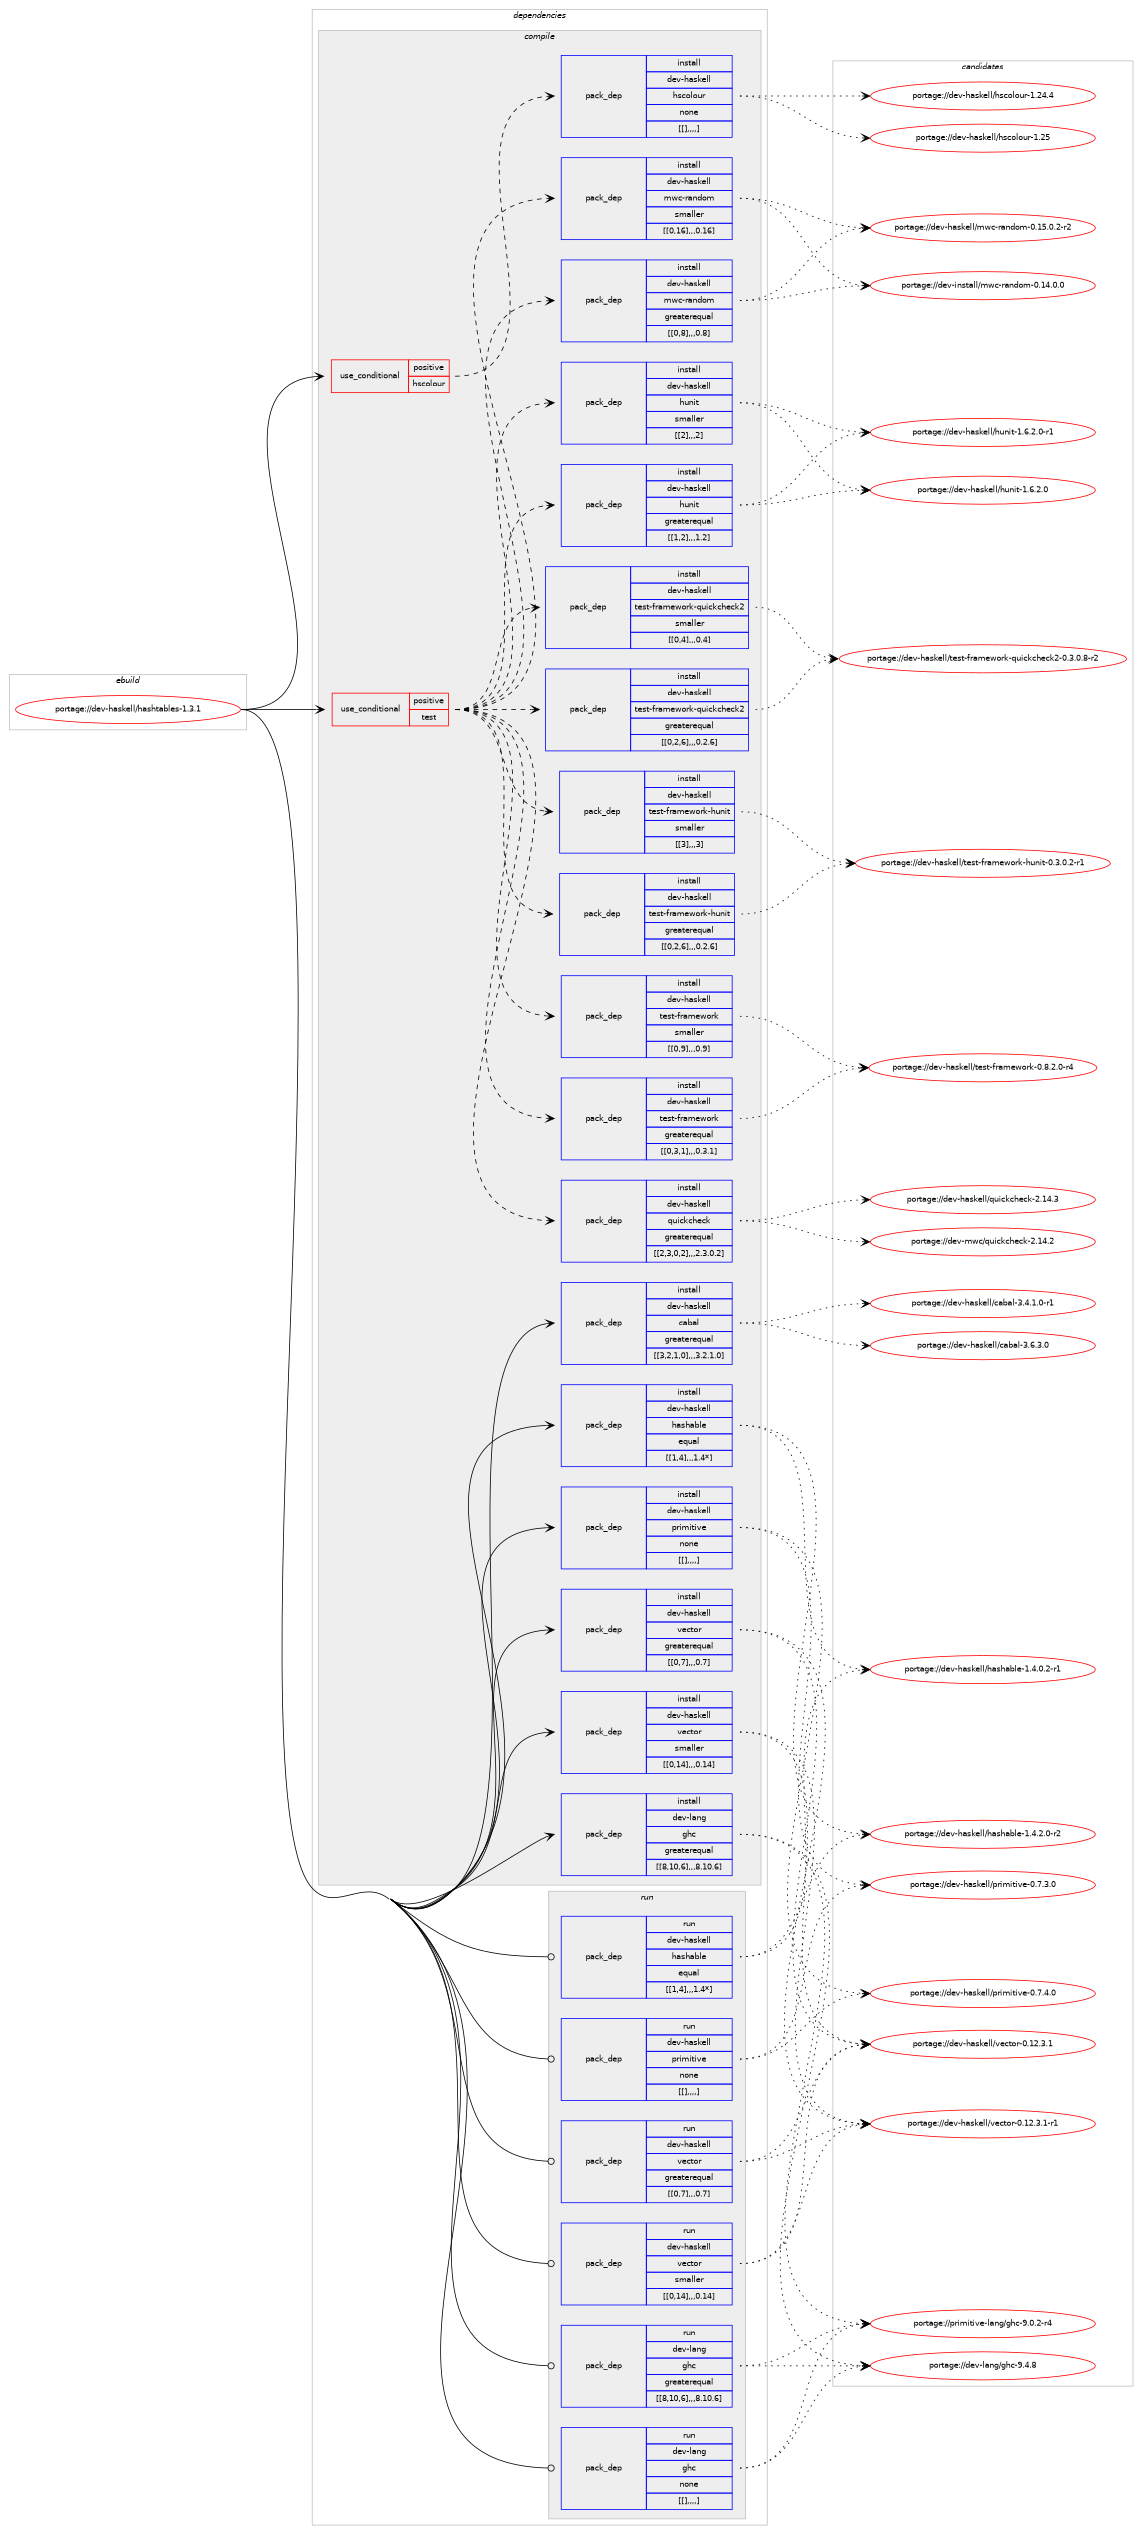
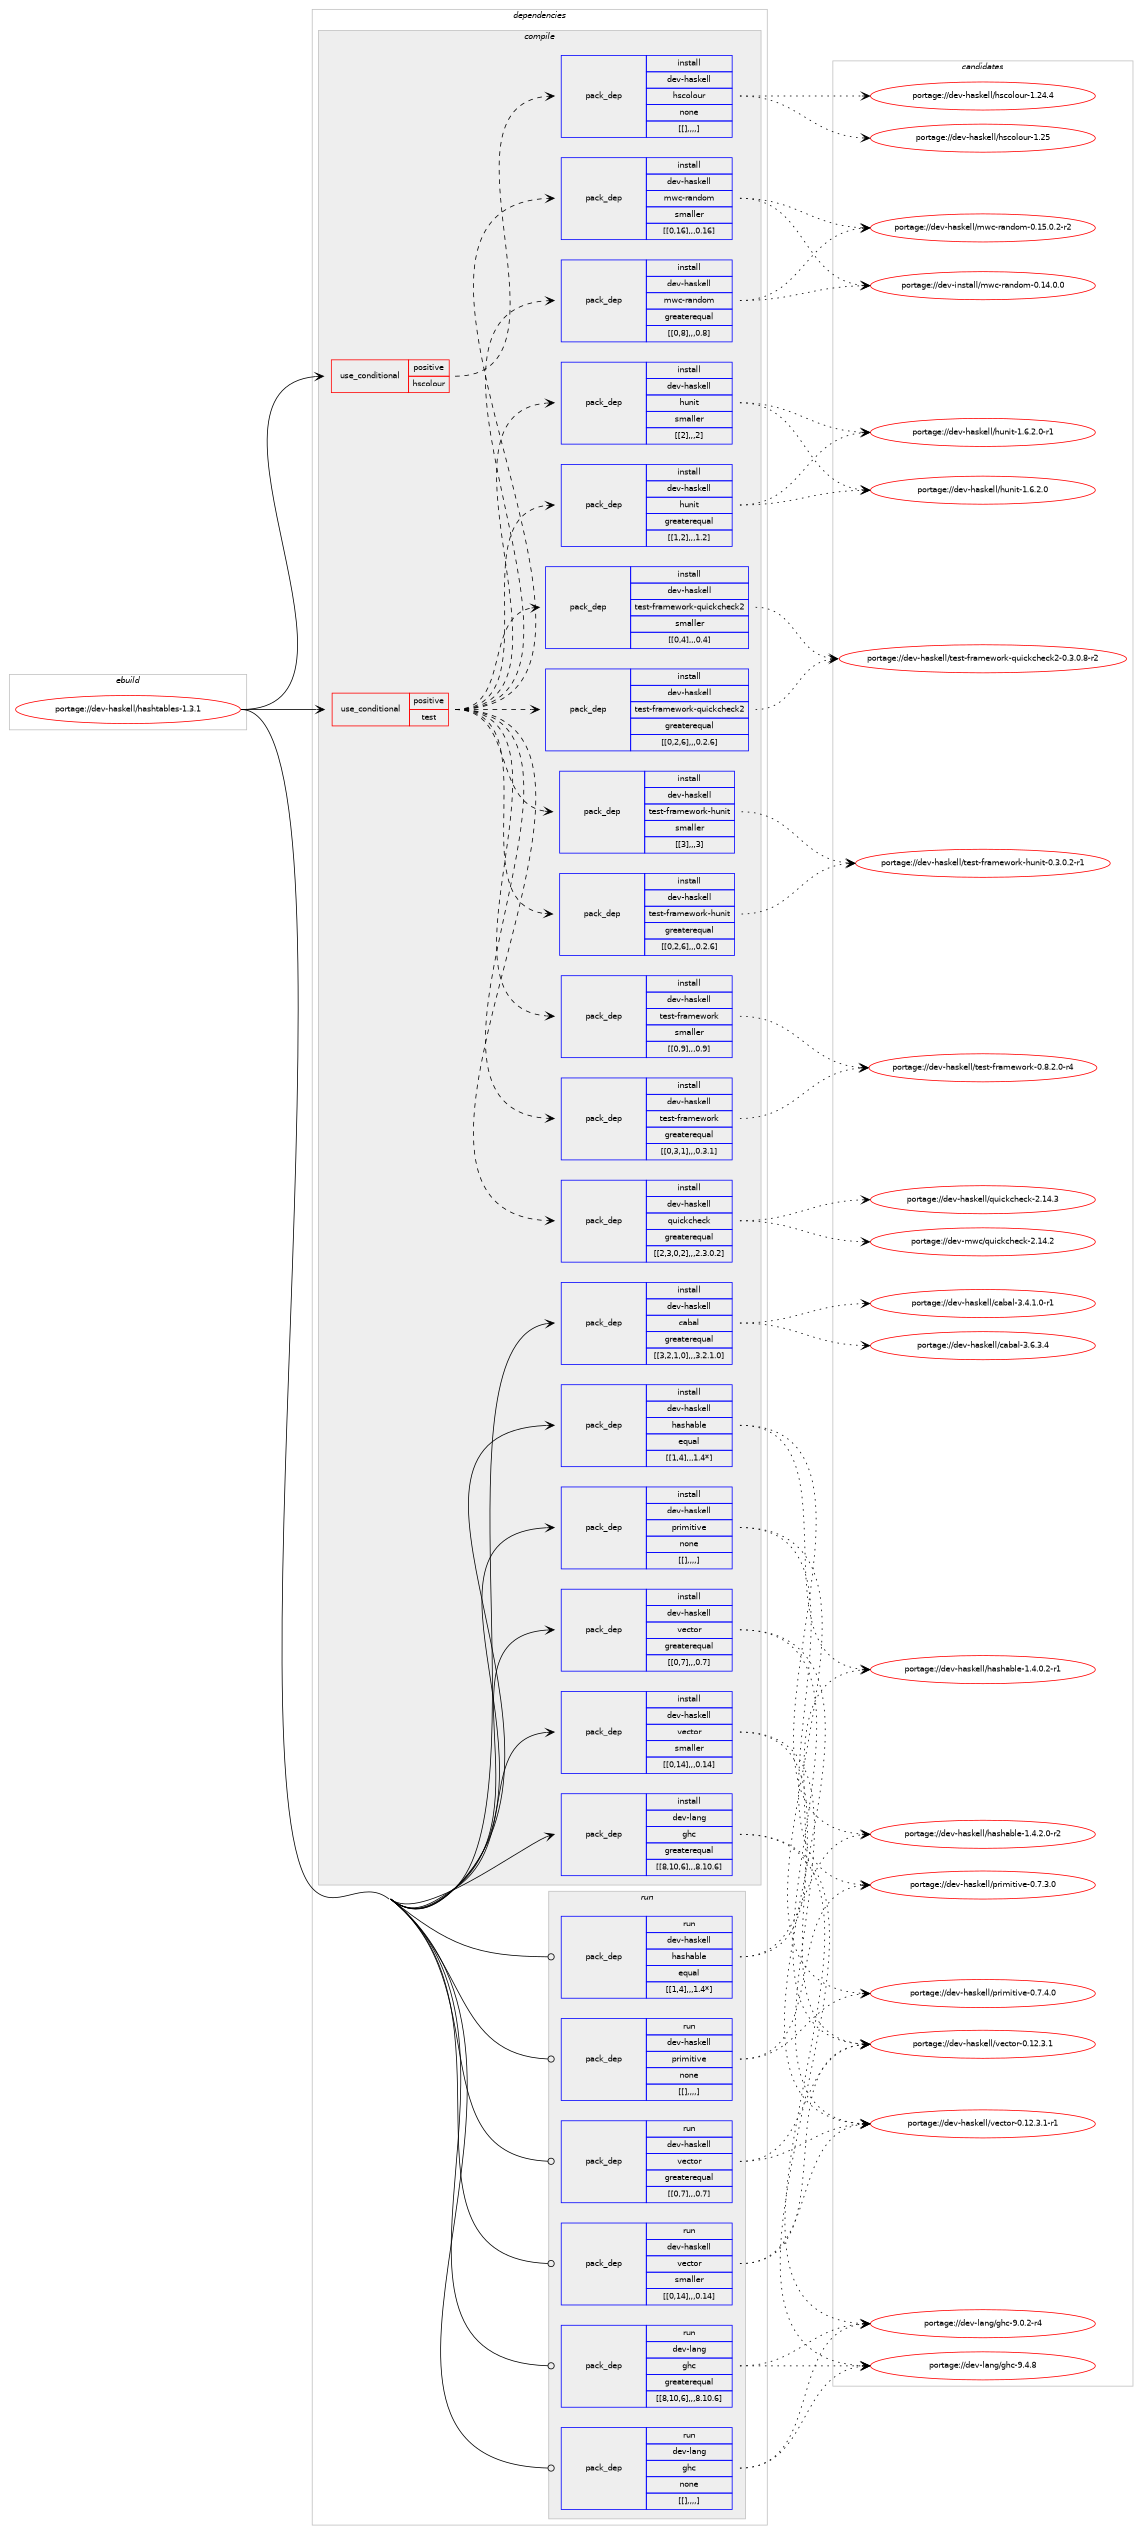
(983, 1346) -> (983, 1346)
(983, 2324) -> (983, 2324)
